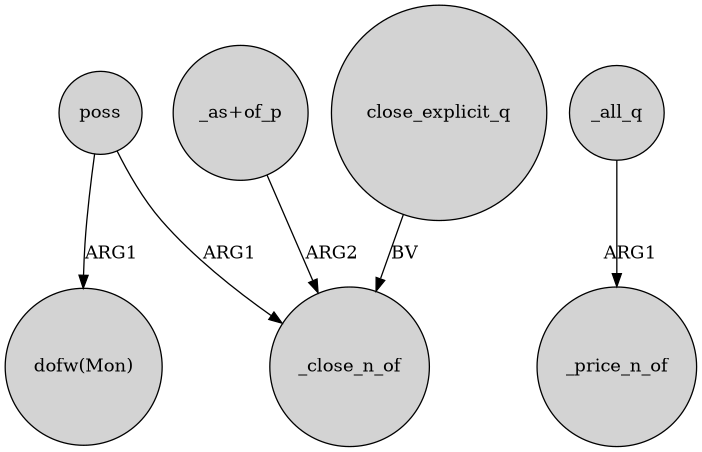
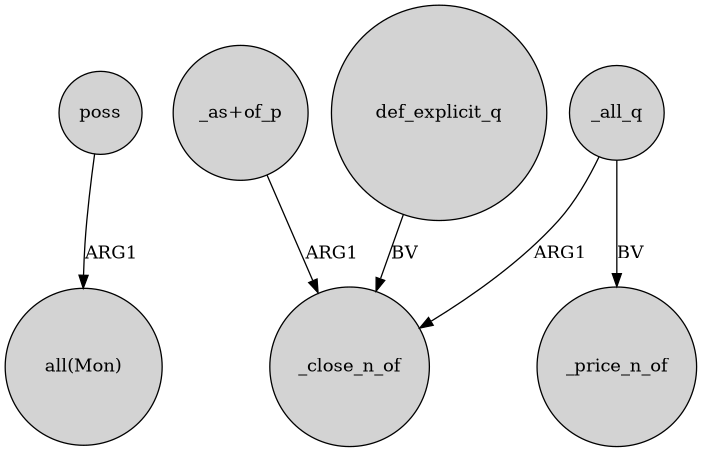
(439, 113) -> (439, 113)
(183, 243) -> (527, 251)
(332, 254) -> (332, 254)
(630, 254) -> (630, 254)
(84, 367) -> (84, 367)
